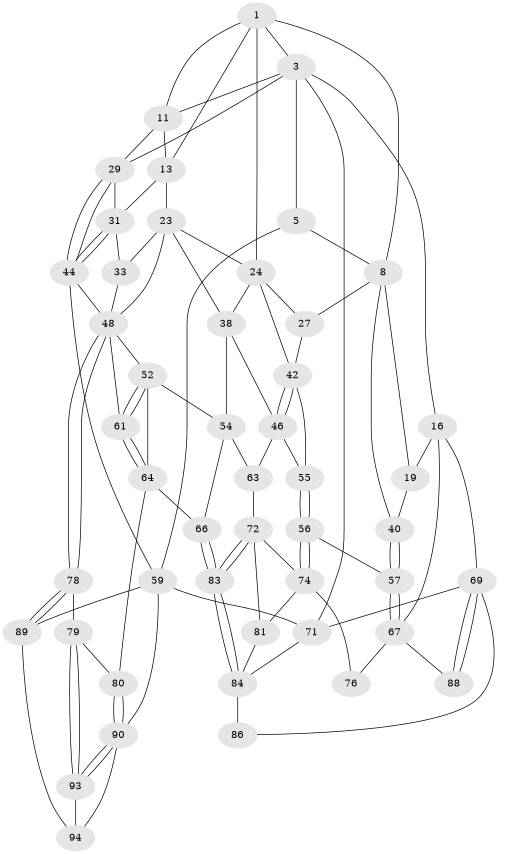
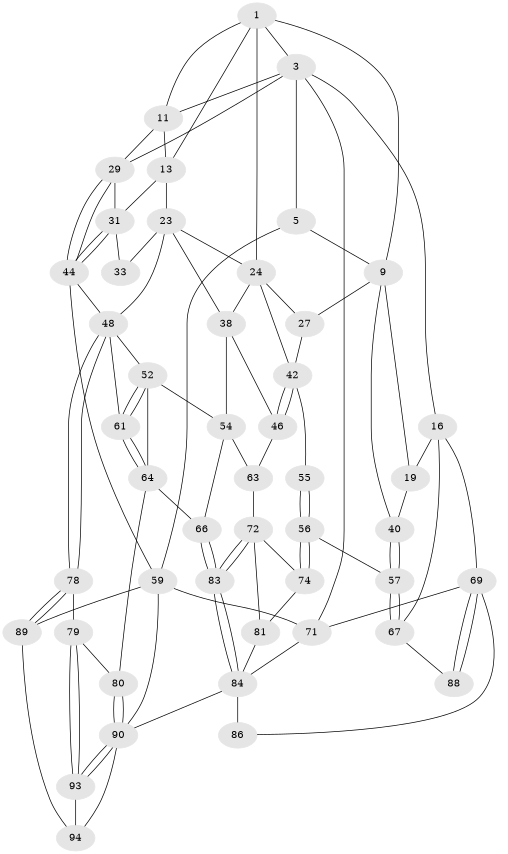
(383, 273) -> (383, 273)
(115, 298) -> none
(291, 453) -> none
(351, 684) -> none
none -> (178, 710)
